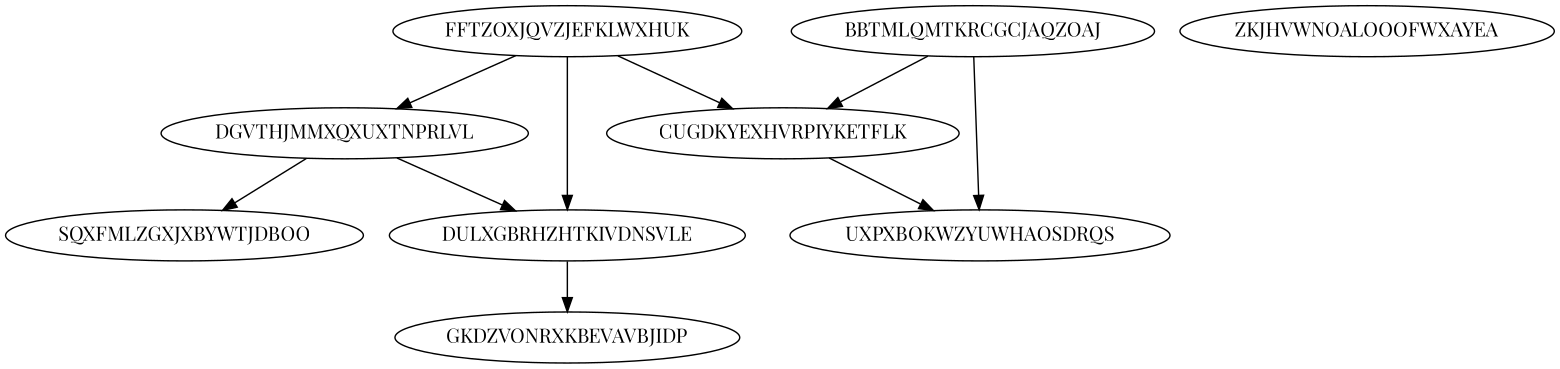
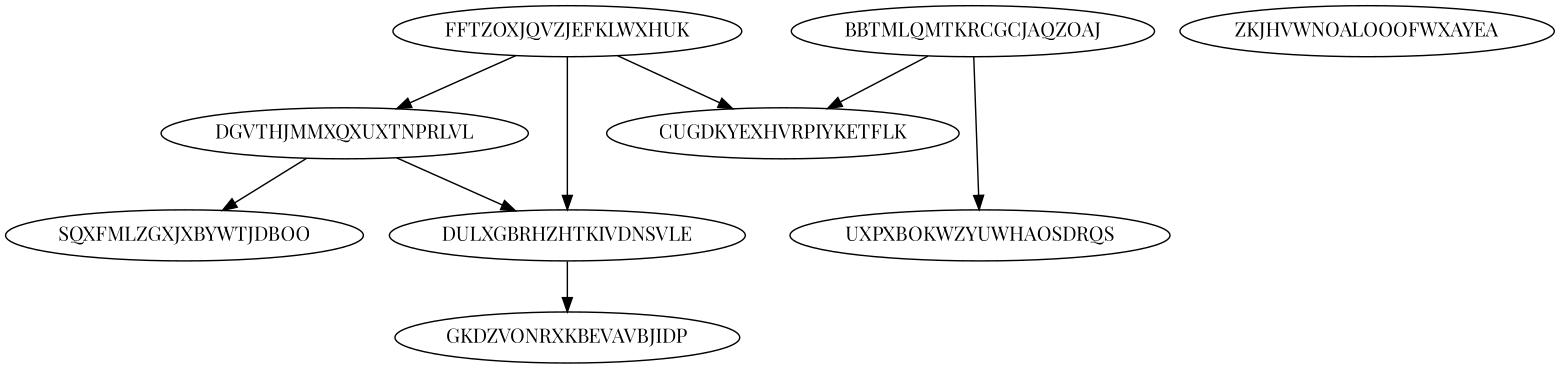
(875, 181) -> none
